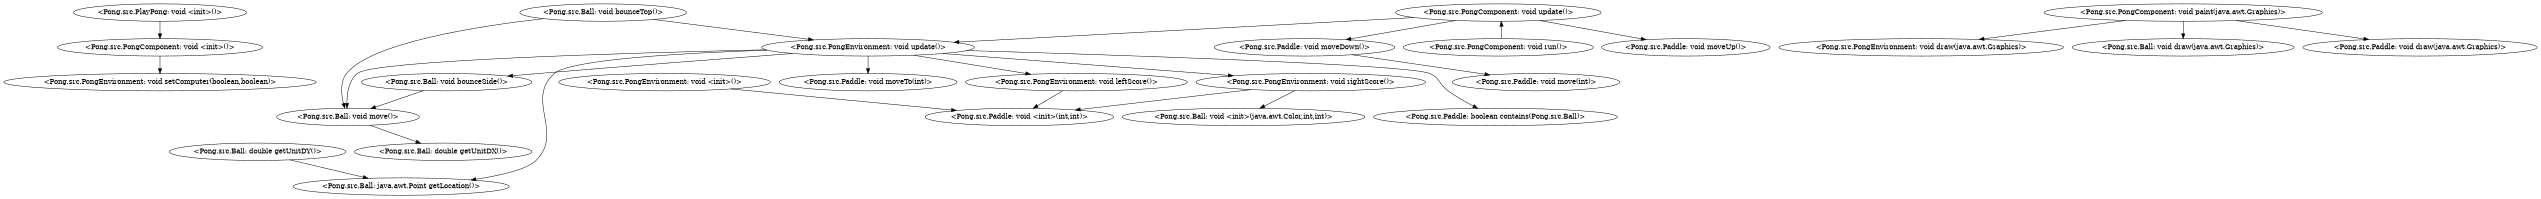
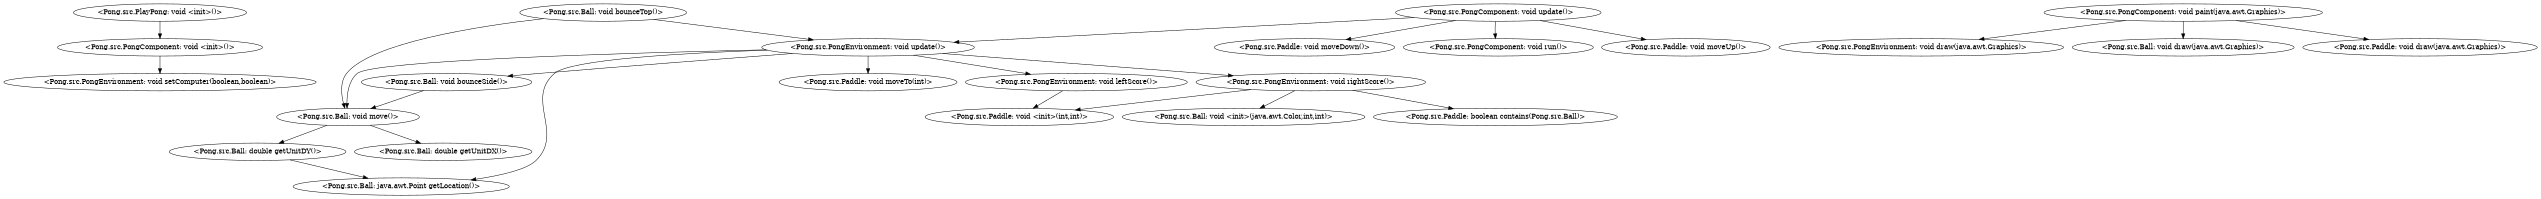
(1502, 32) -> (1495, 28)
(1226, 59) -> (1401, 99)
(665, 82) -> none
(1536, 82) -> none
none -> (305, 133)
